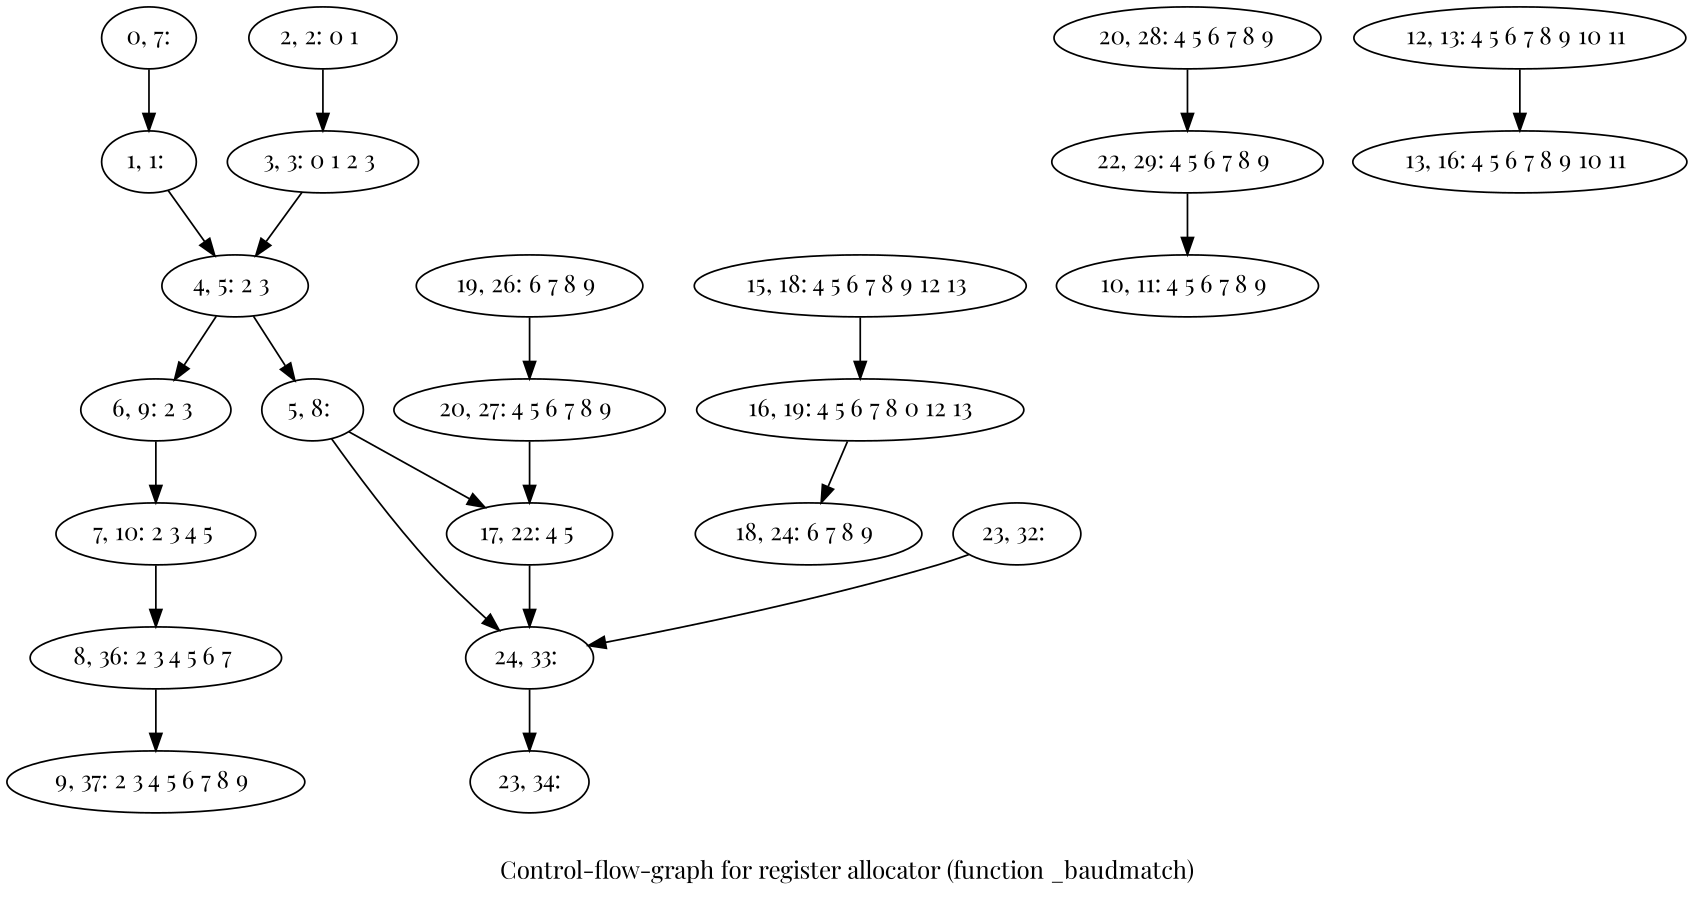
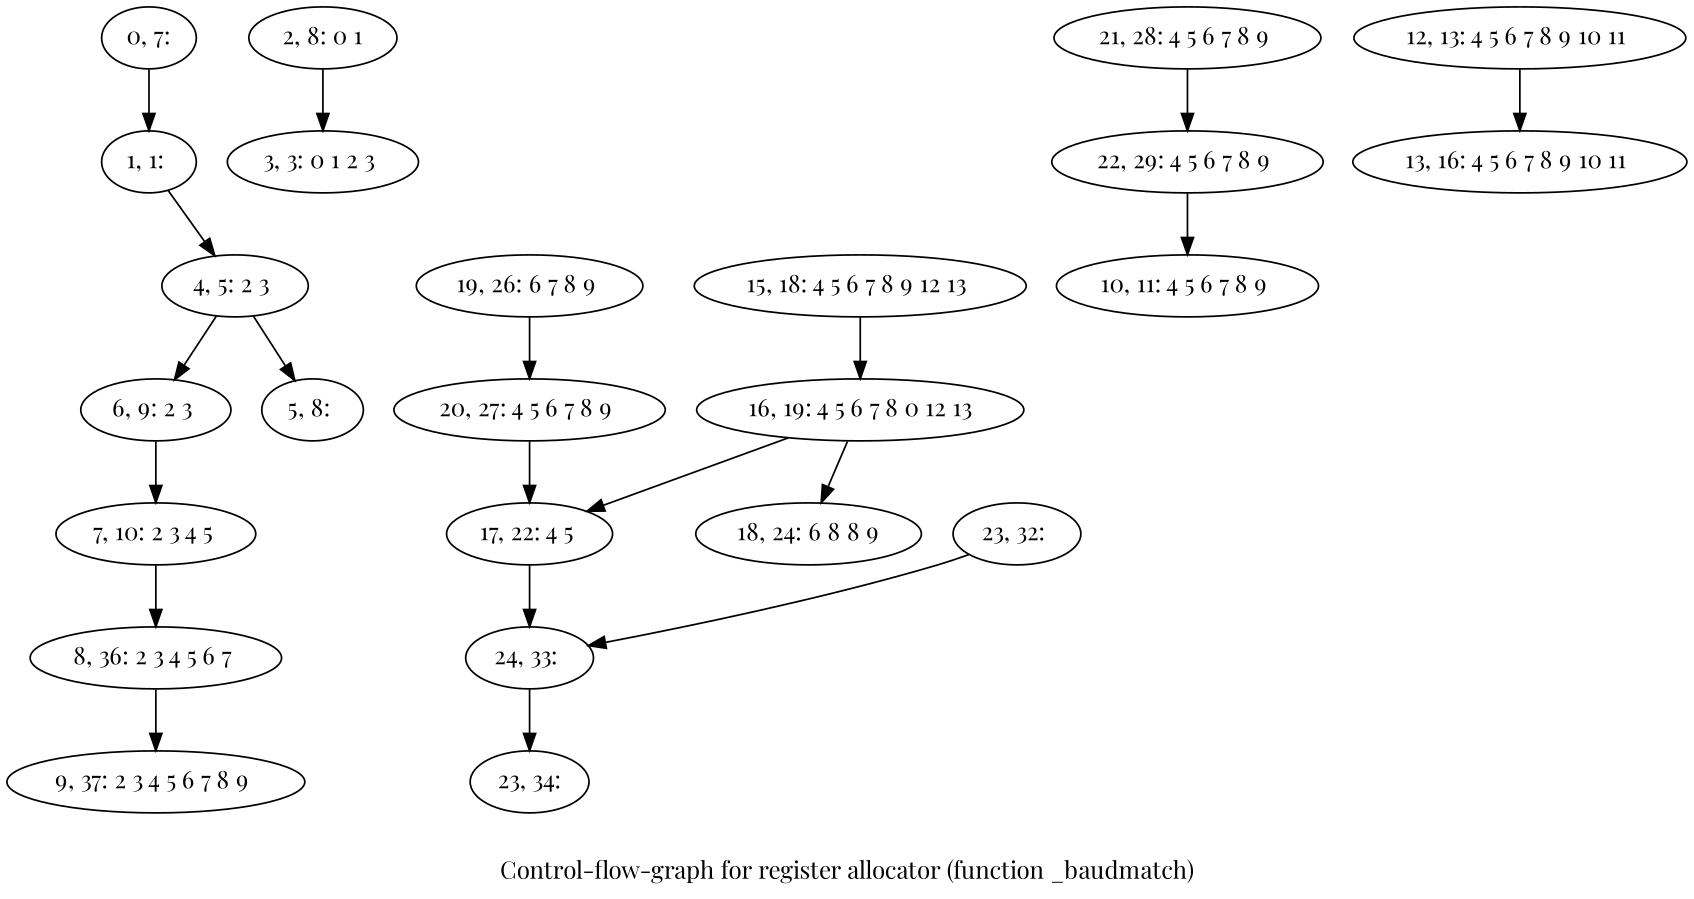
(323, 38) -> (323, 38)
(1187, 38) -> (1187, 38)
(284, 217) -> none
(409, 465) -> (696, 472)
(404, 533) -> none
(809, 534) -> (809, 534)
